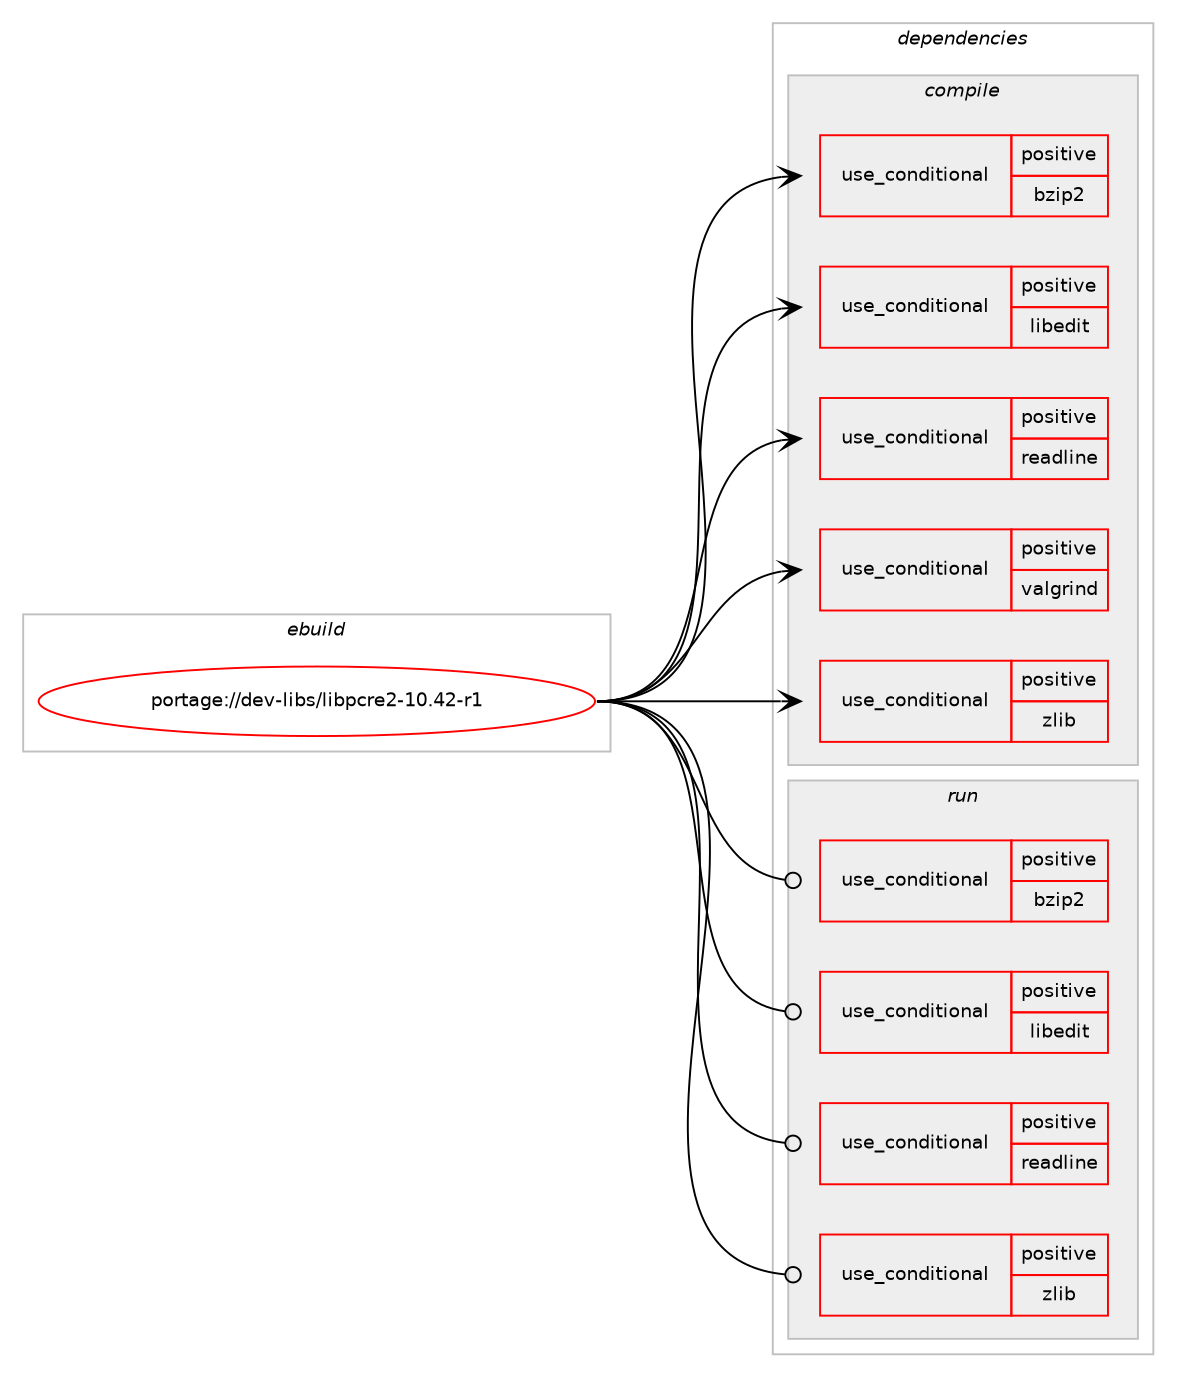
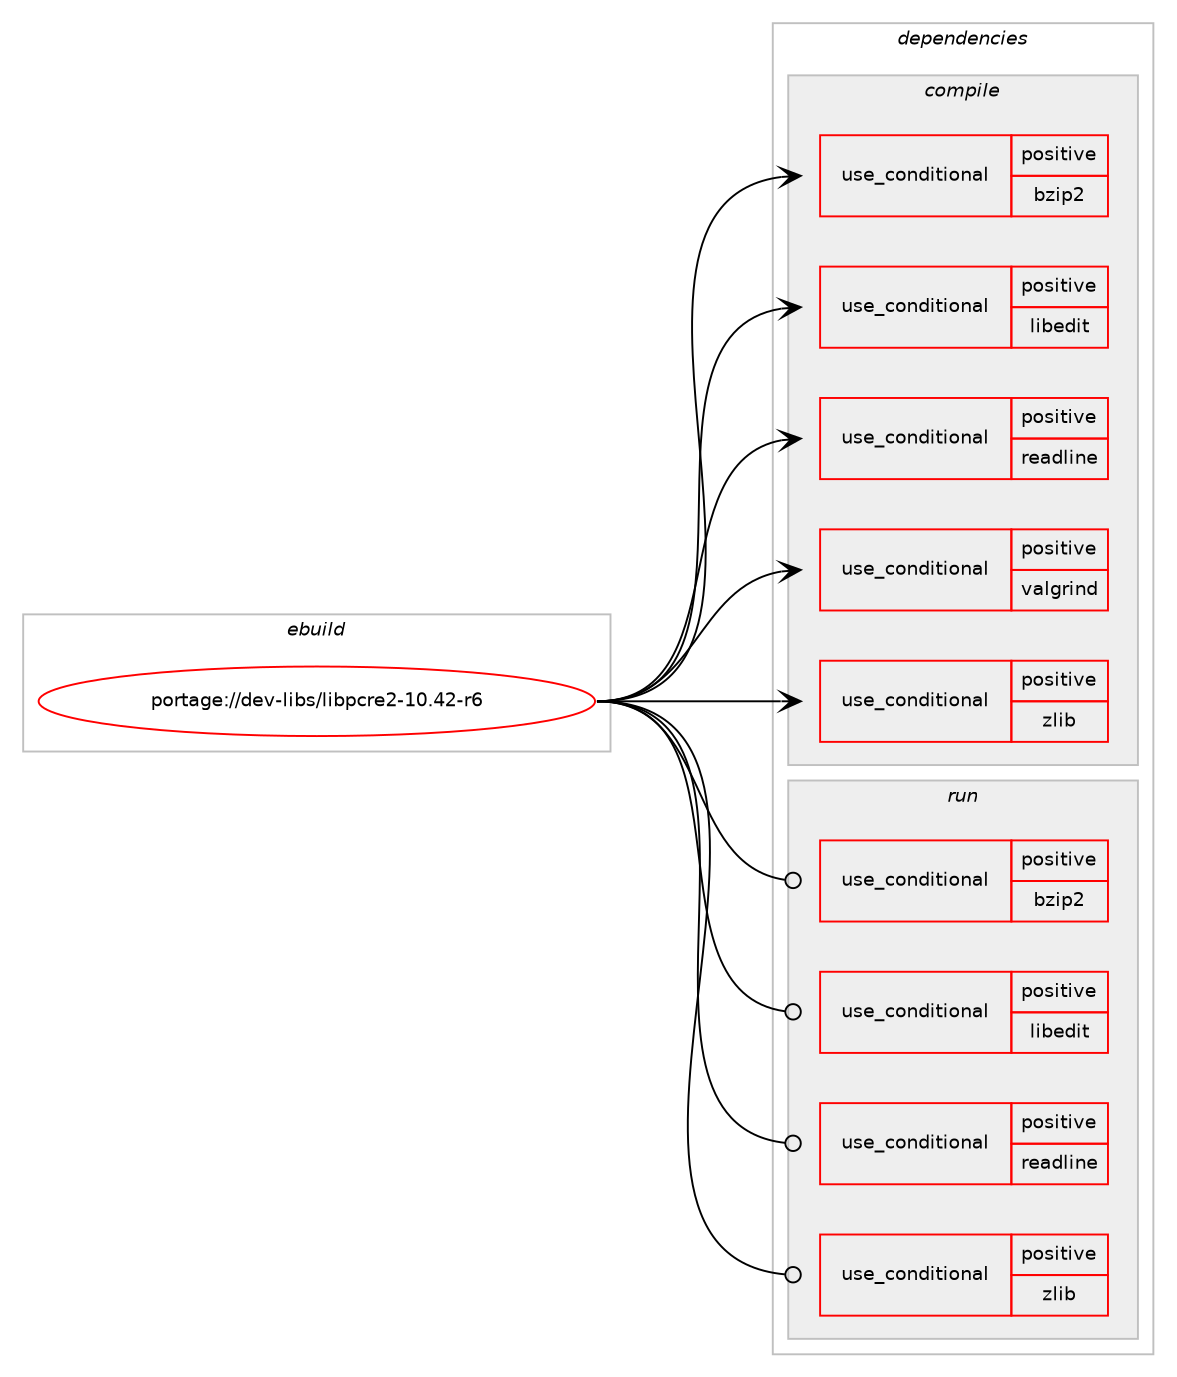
(317, 701) -> (317, 701)
